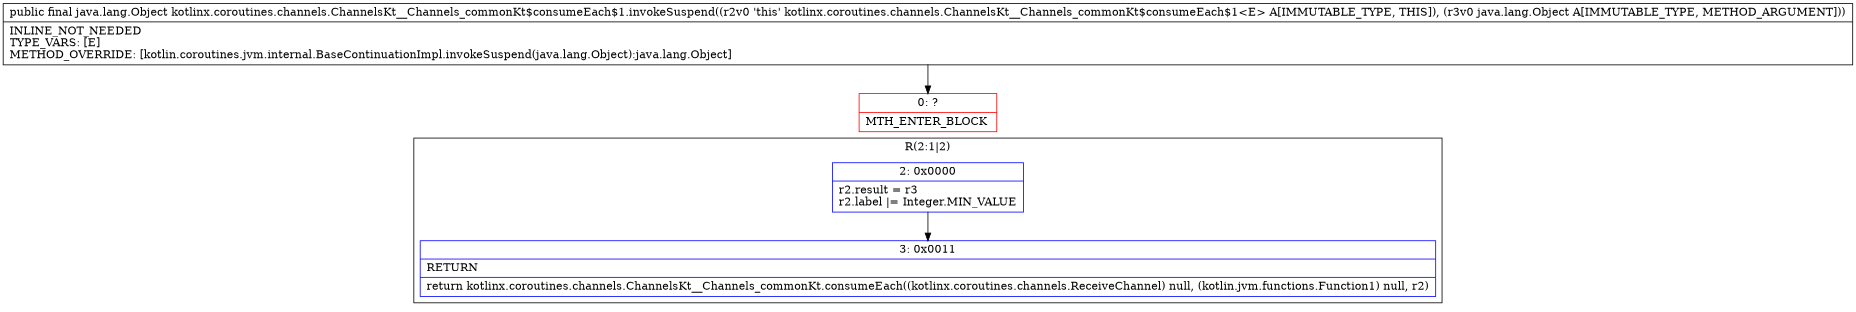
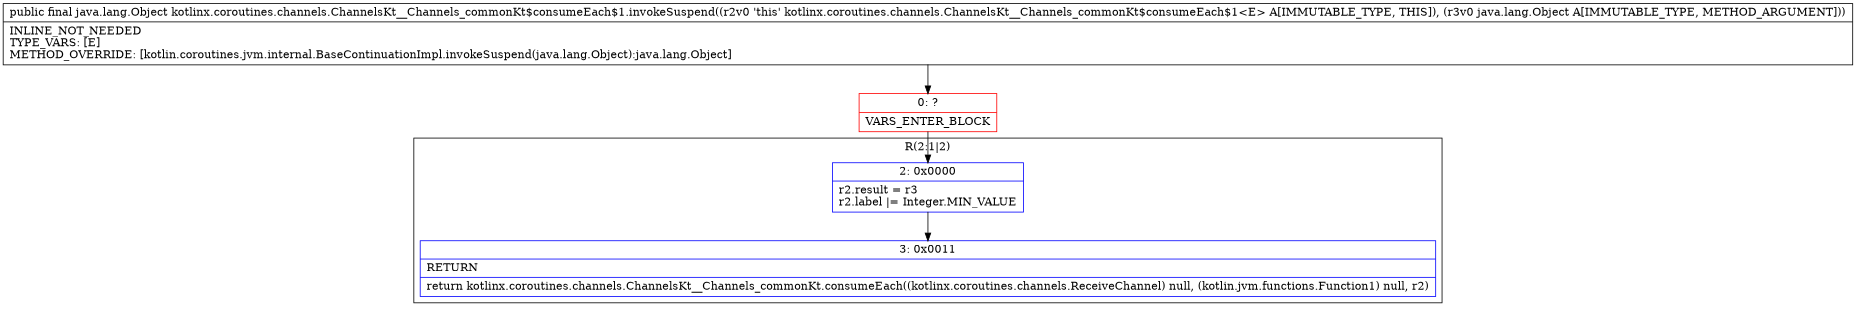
(927, 122) -> (928, 122)
none -> (928, 143)
